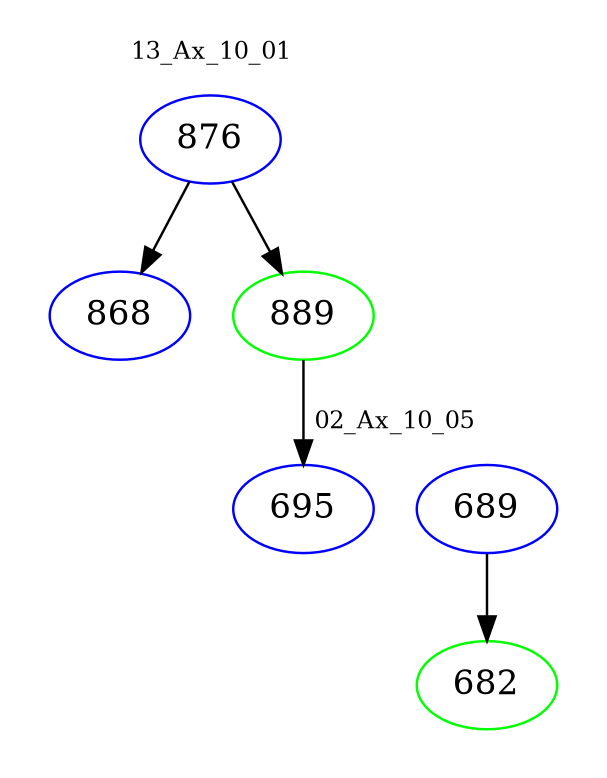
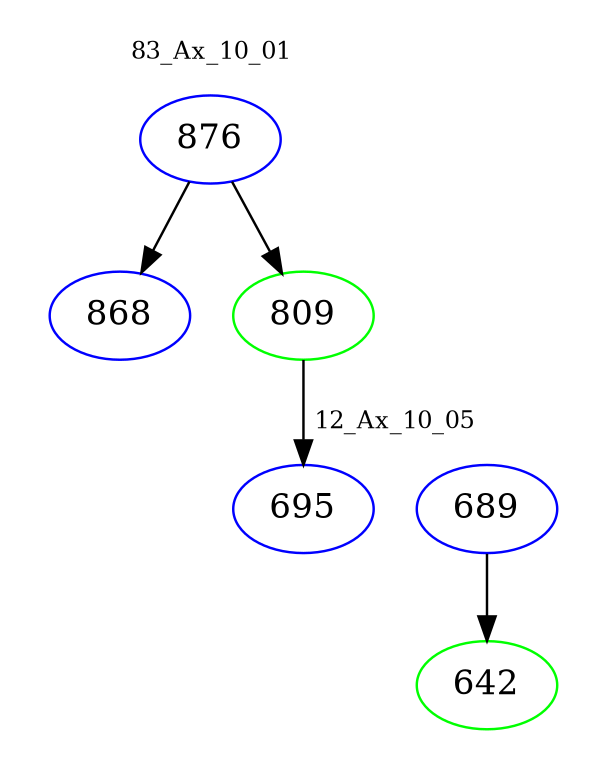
(212, 53) -> (212, 53)
(303, 316) -> (303, 316)
(395, 422) -> (395, 422)
(487, 685) -> (487, 685)
